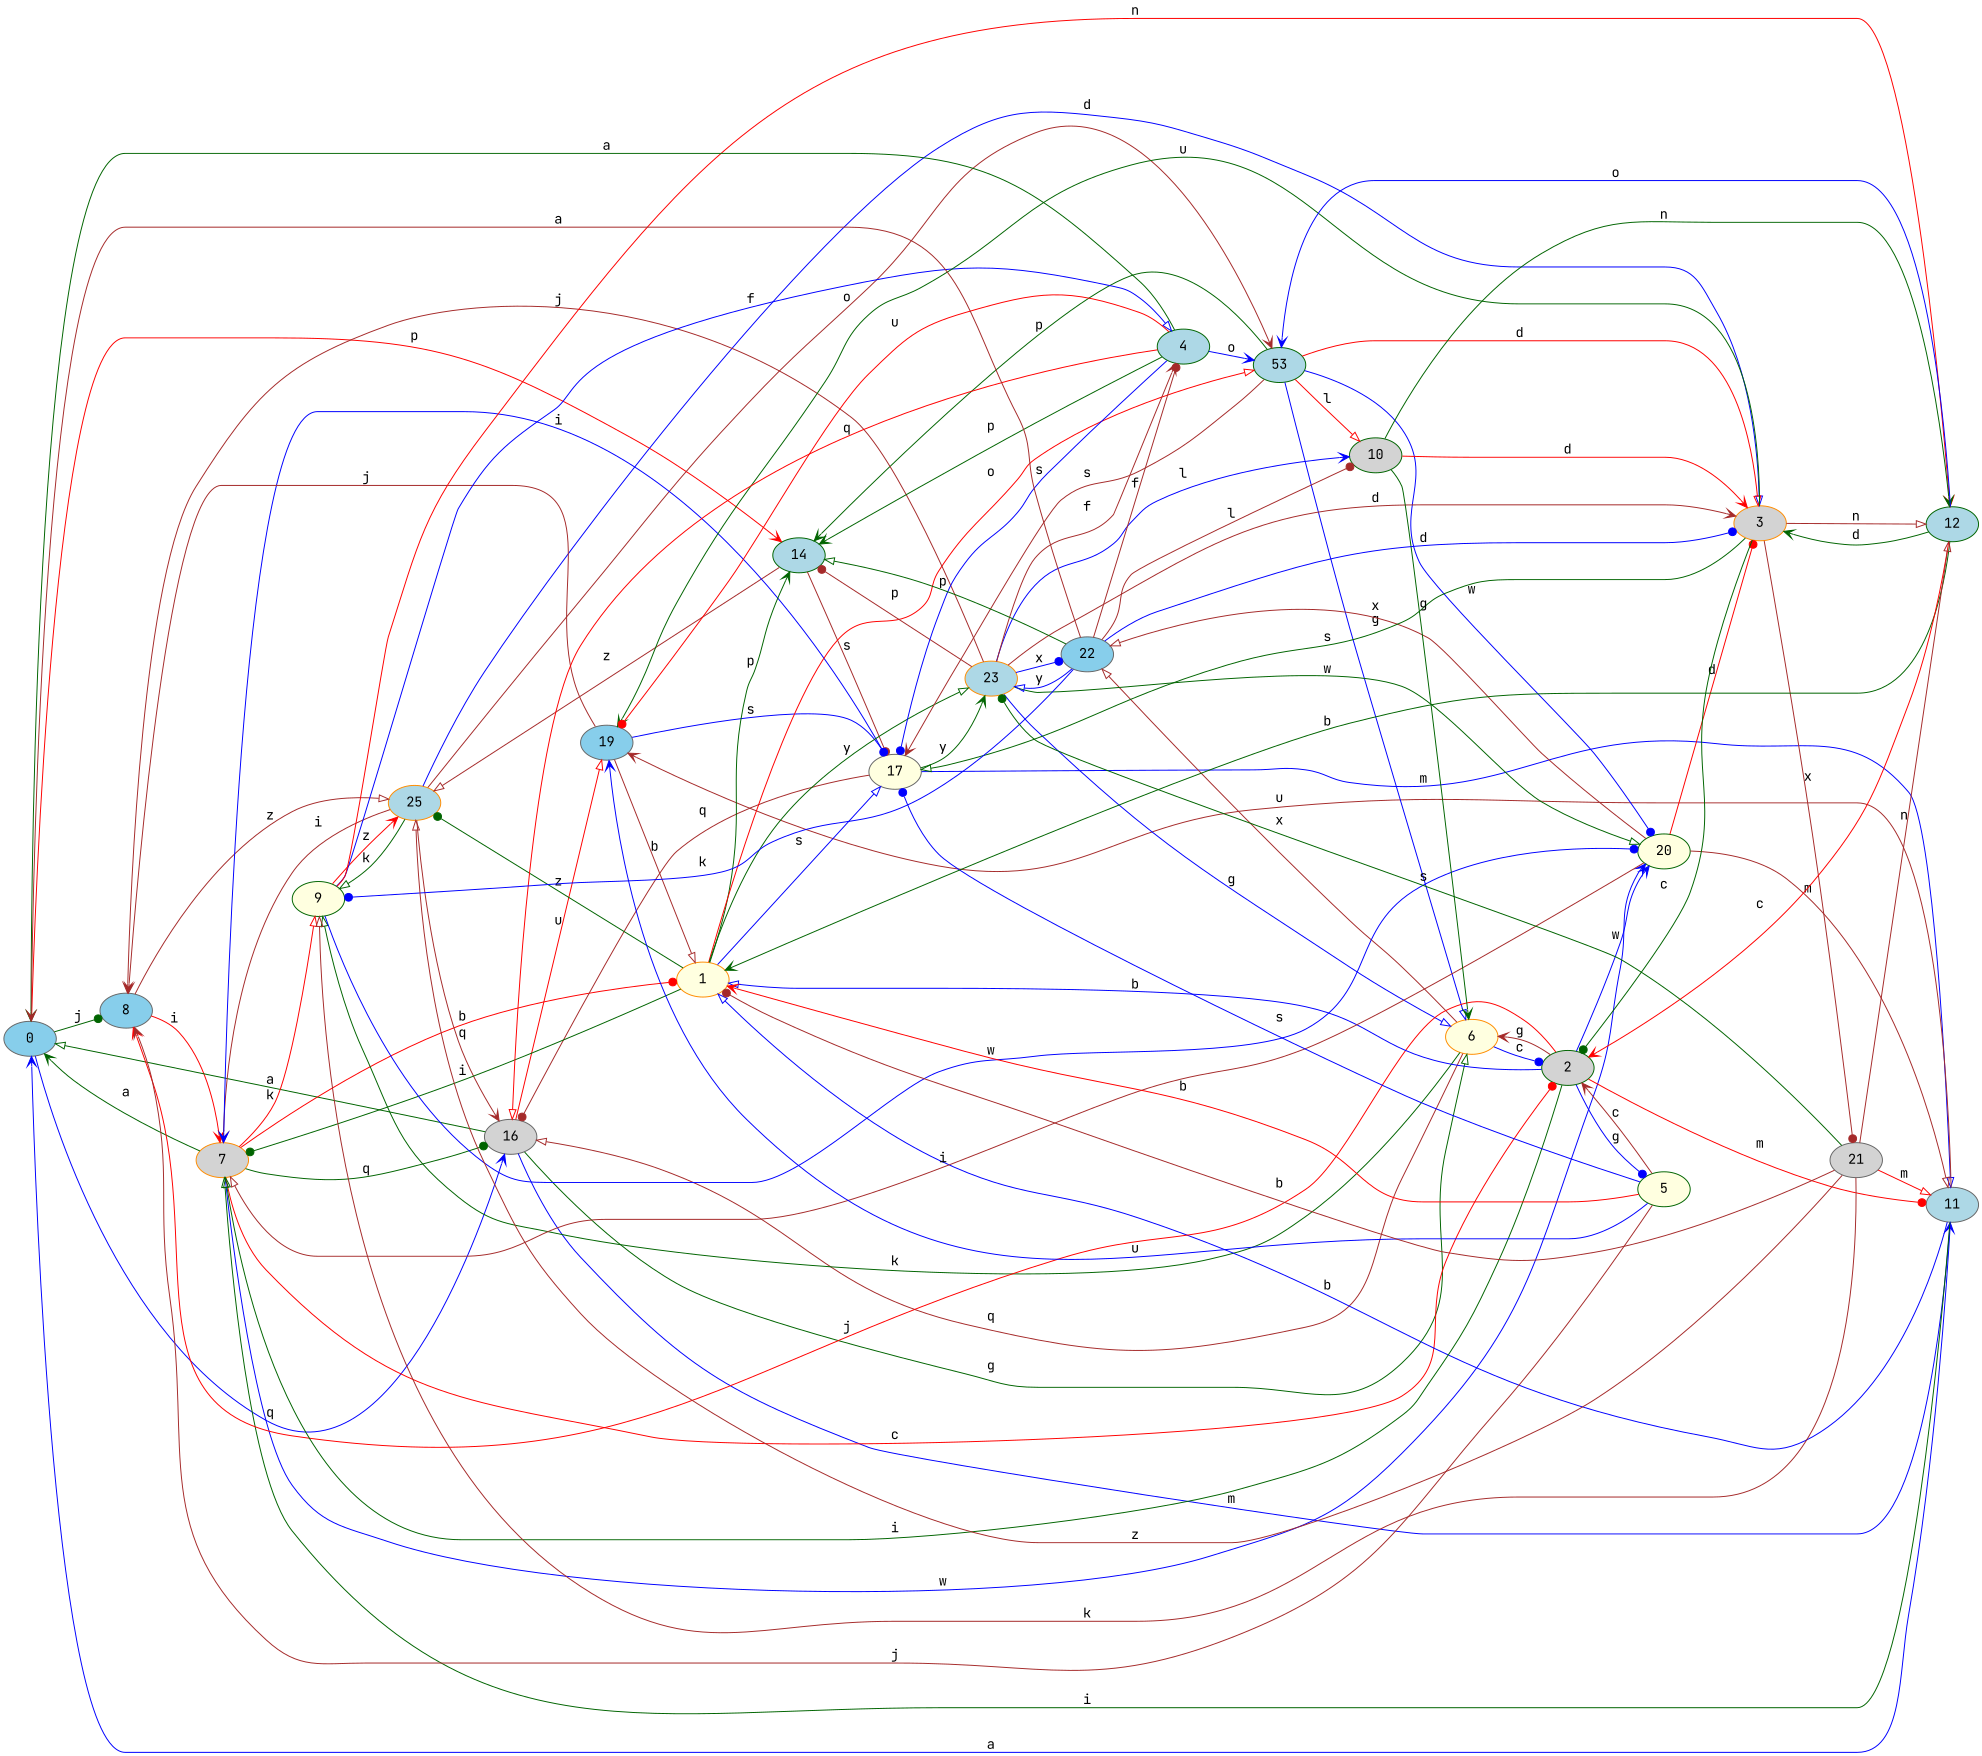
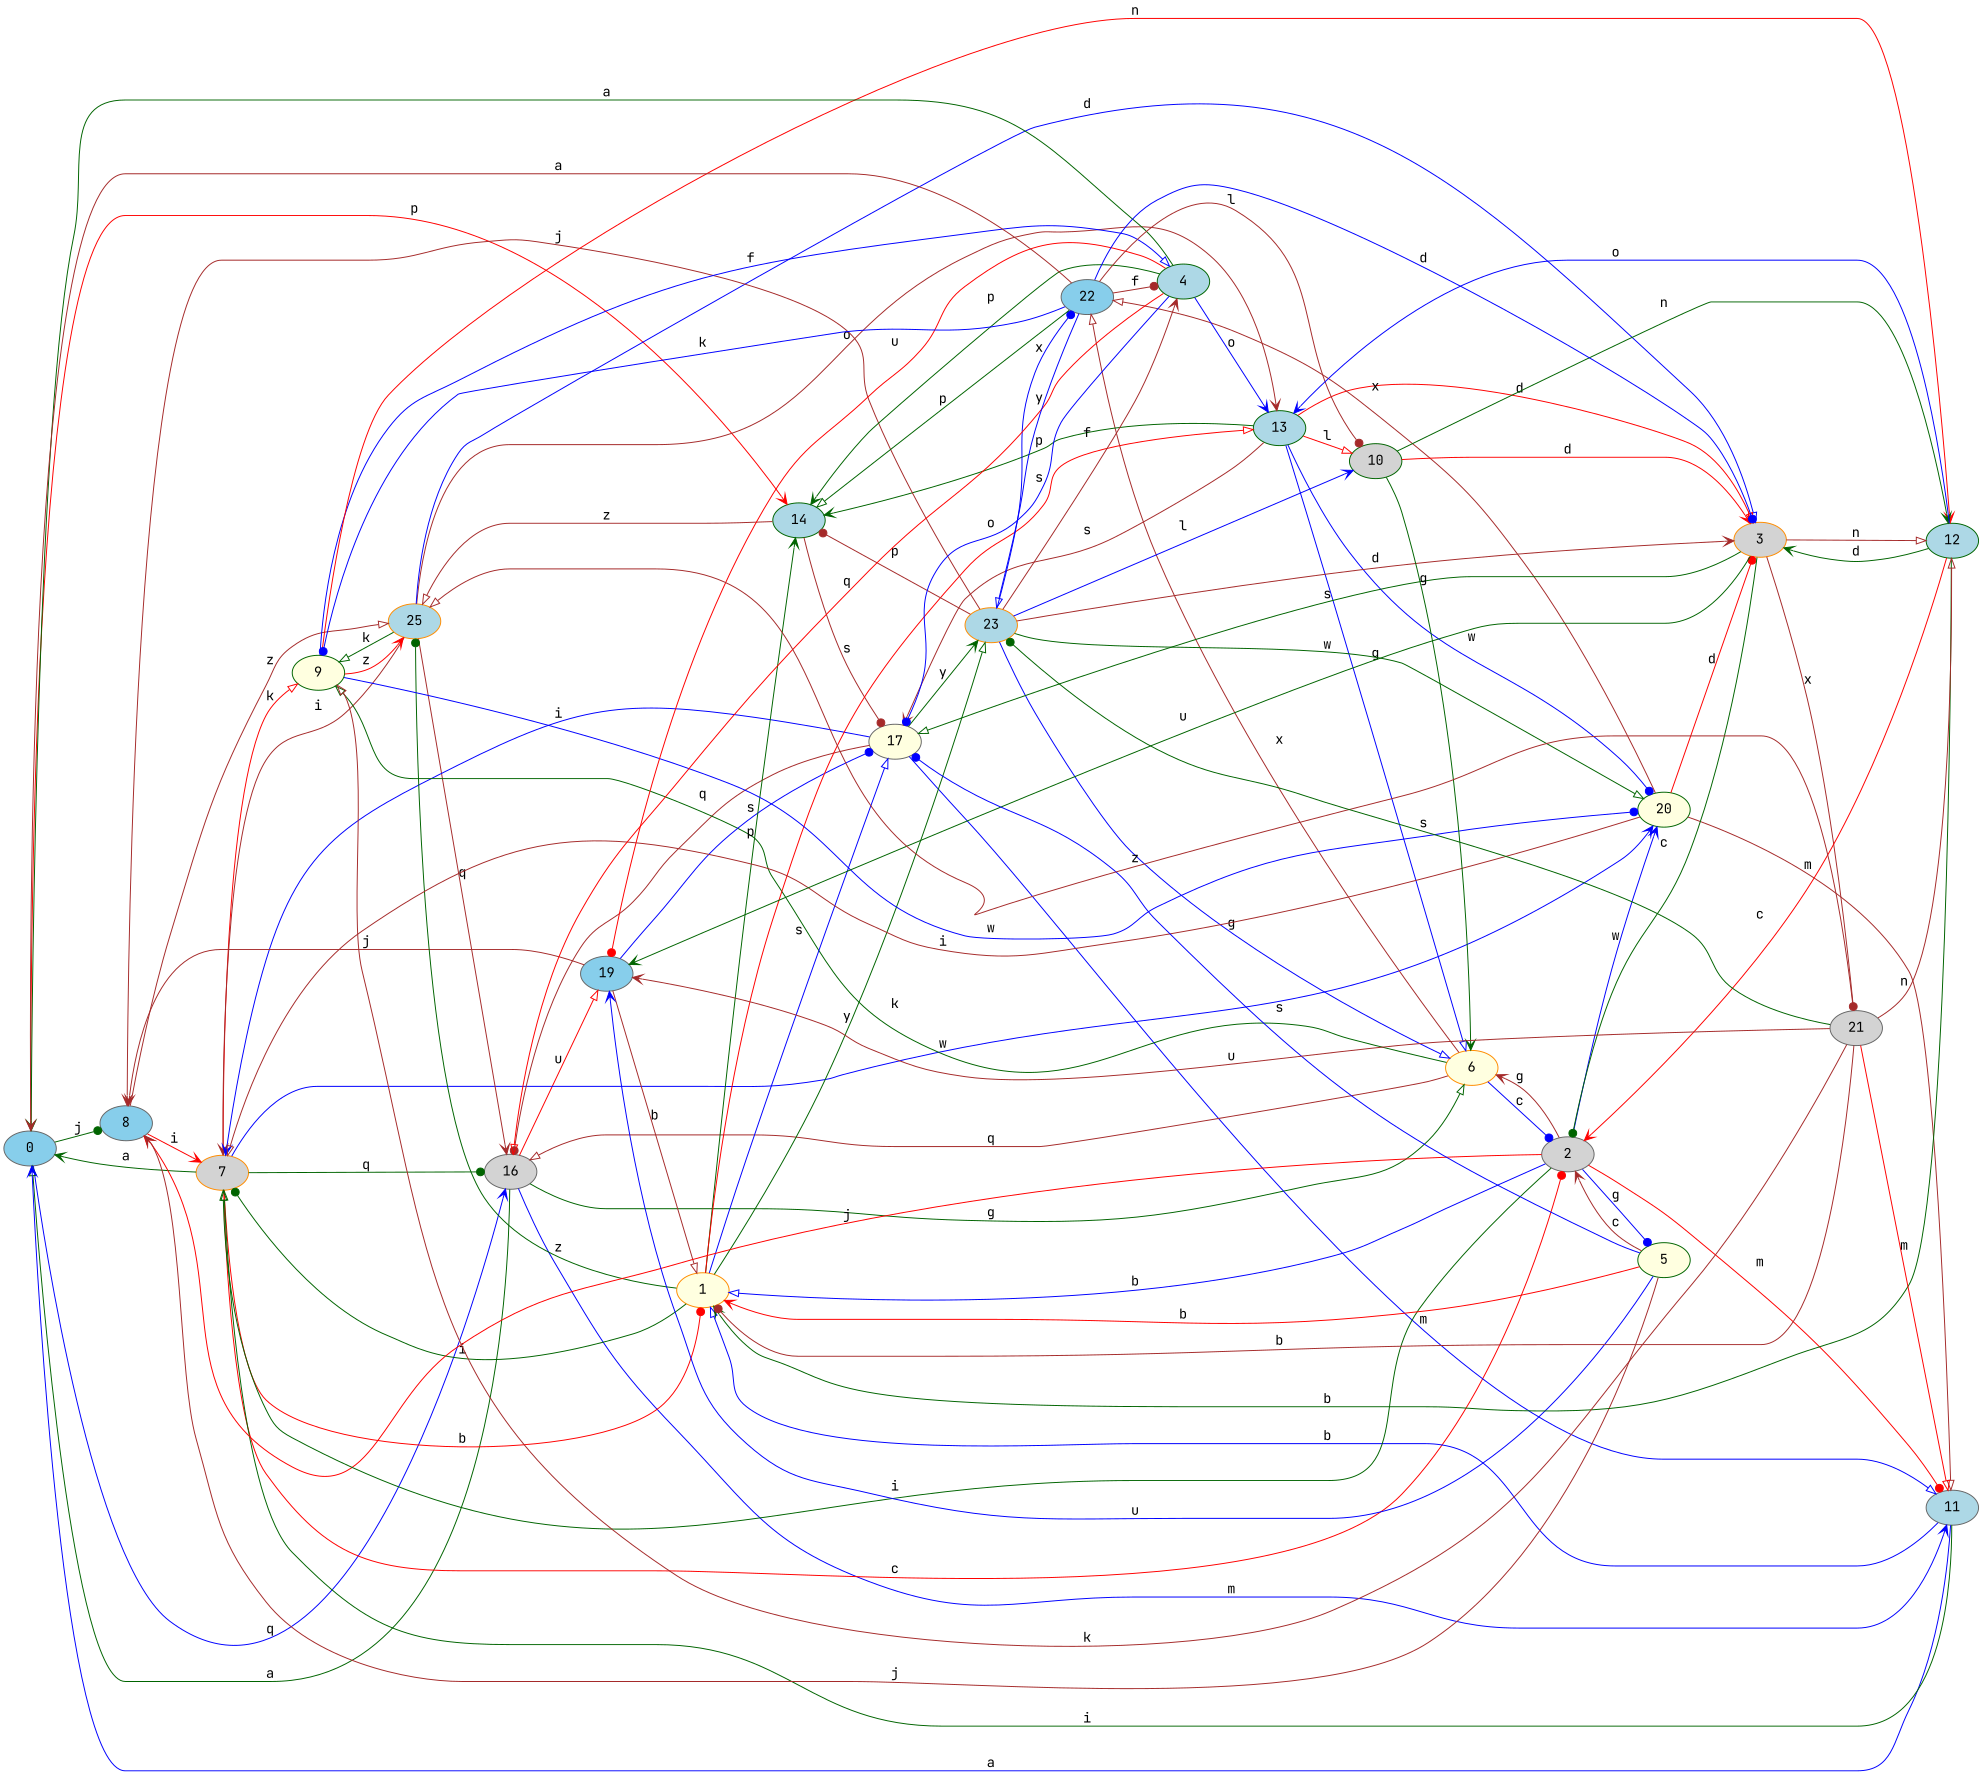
(1280, 365) -> (1280, 428)
(1480, 800) -> (1228, 1064)
(1568, 1068) -> (1568, 1154)
